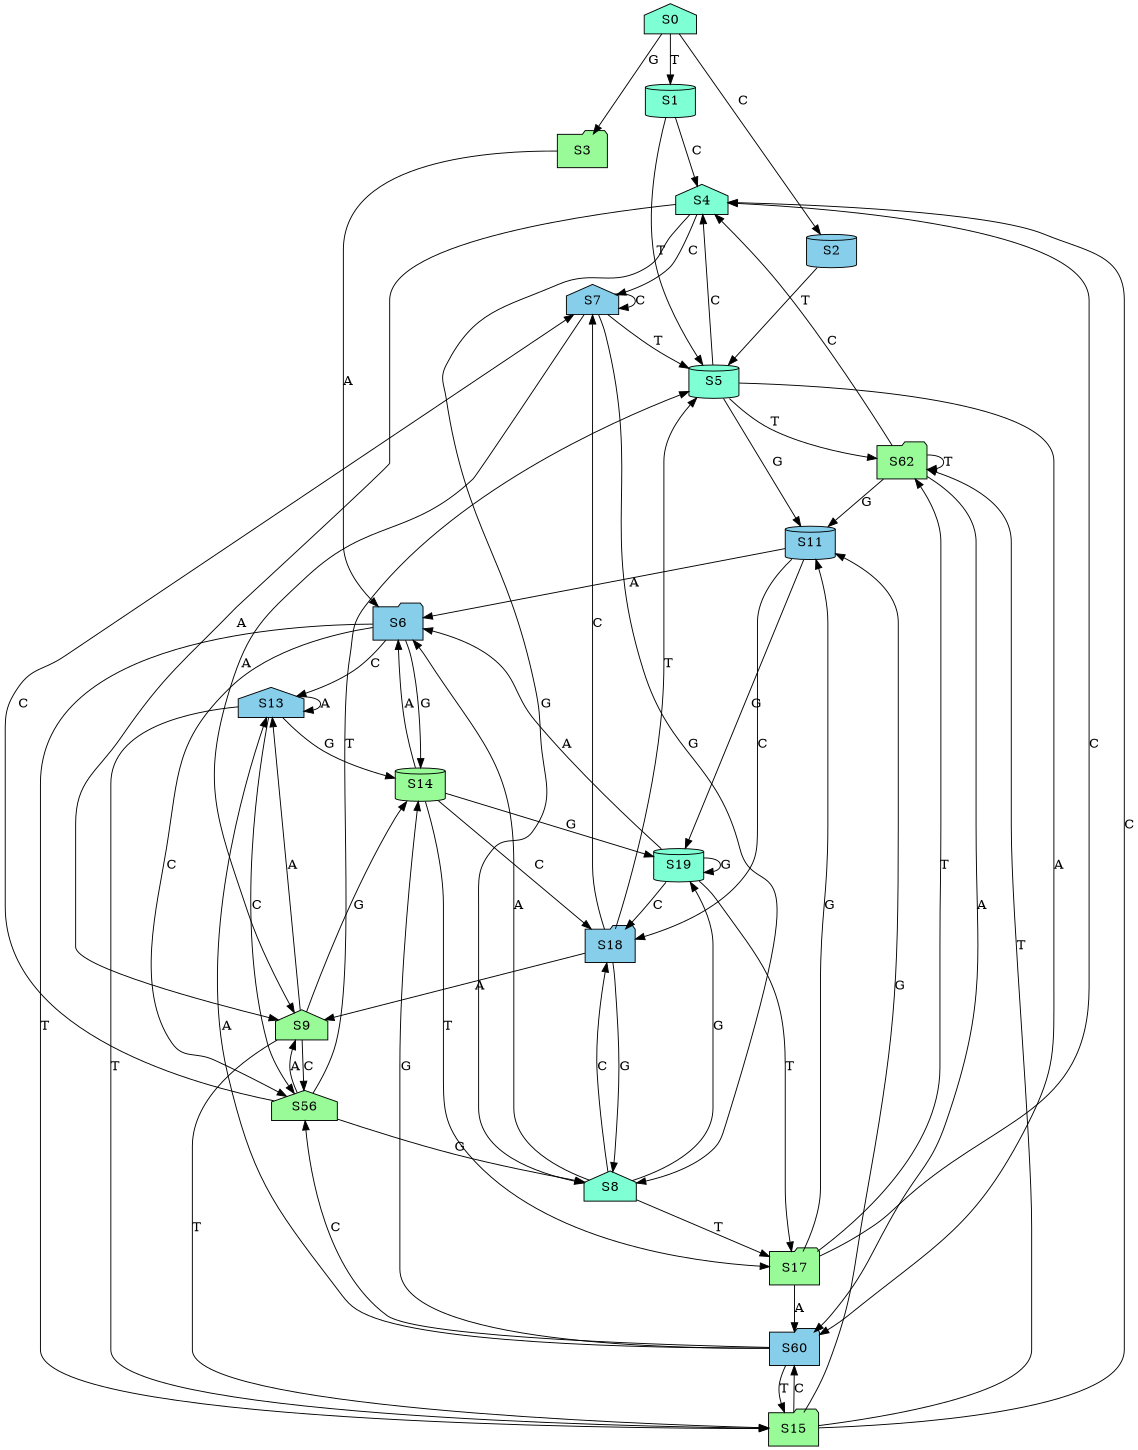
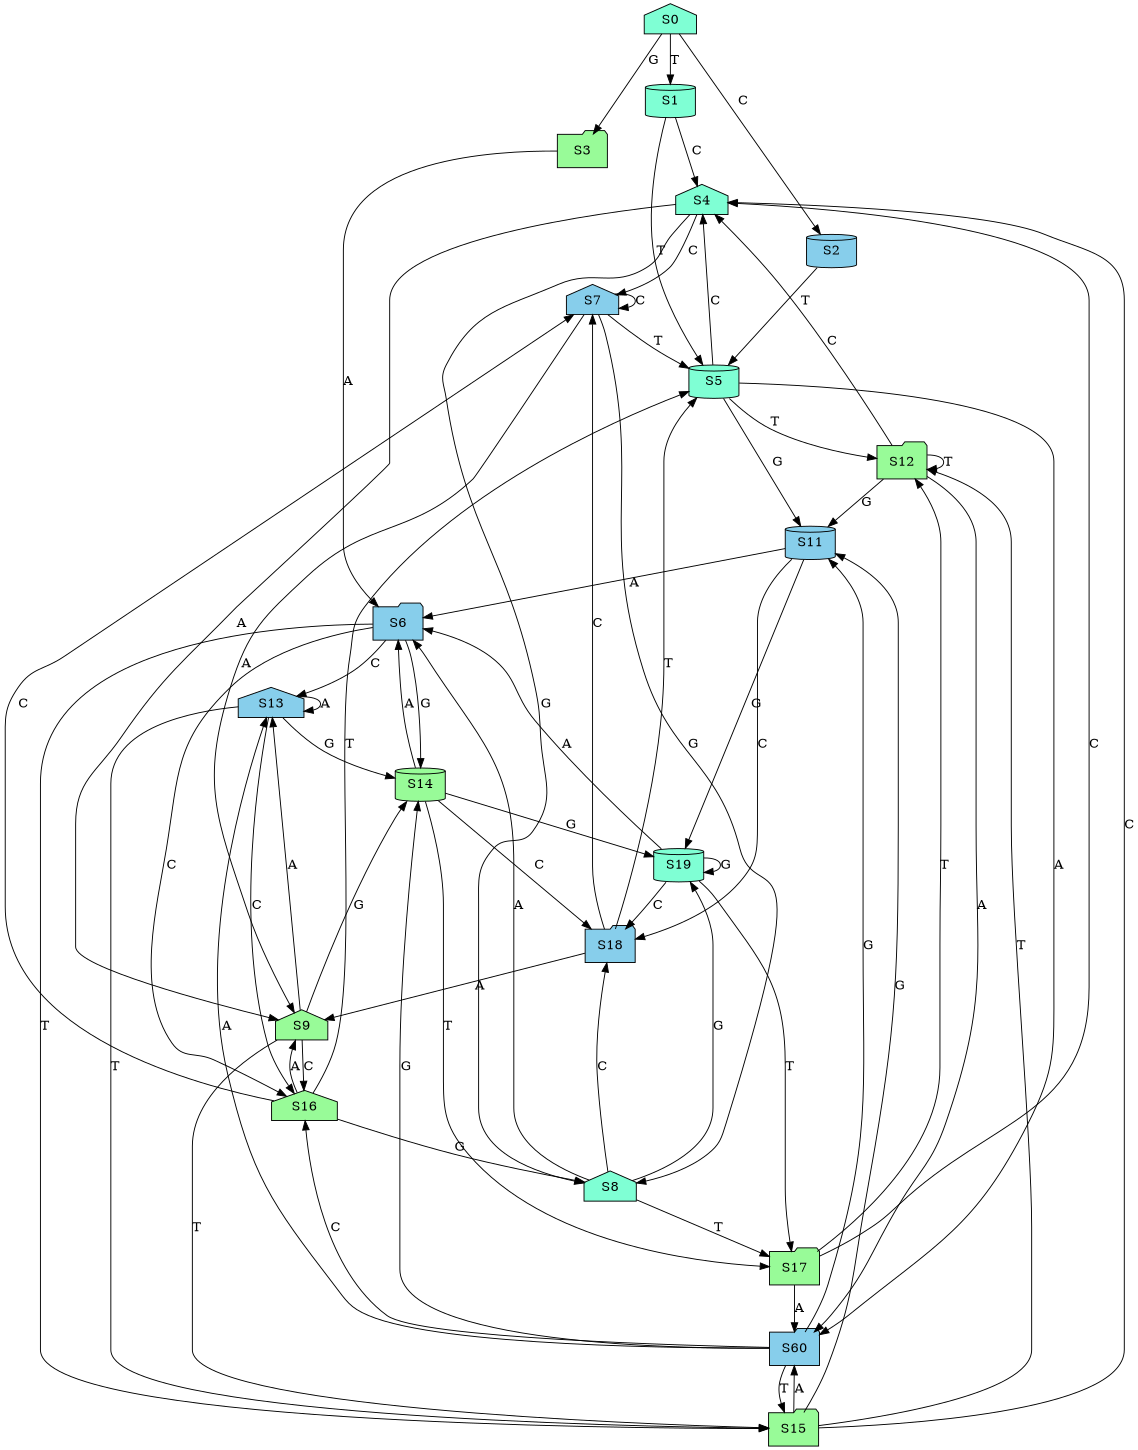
(902, 462) -> (902, 462)
(824, 911) -> (863, 950)
(619, 1063) -> none
(304, 1107) -> (304, 1107)
(799, 1389) -> (799, 1389)
